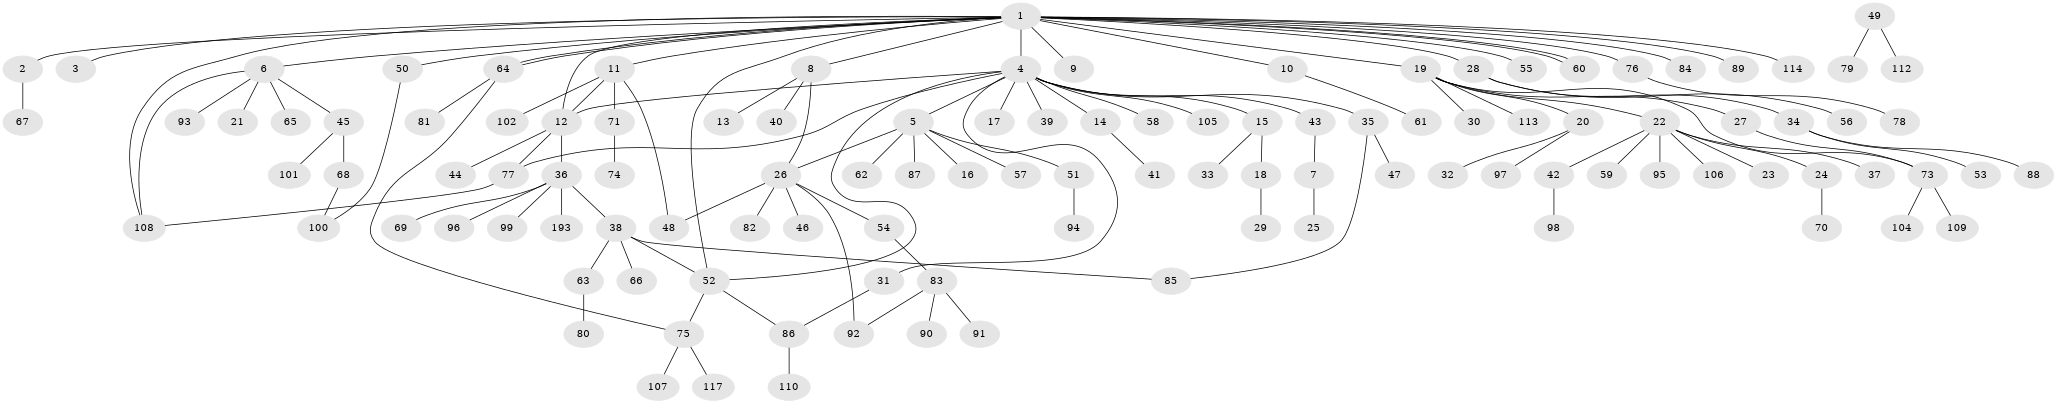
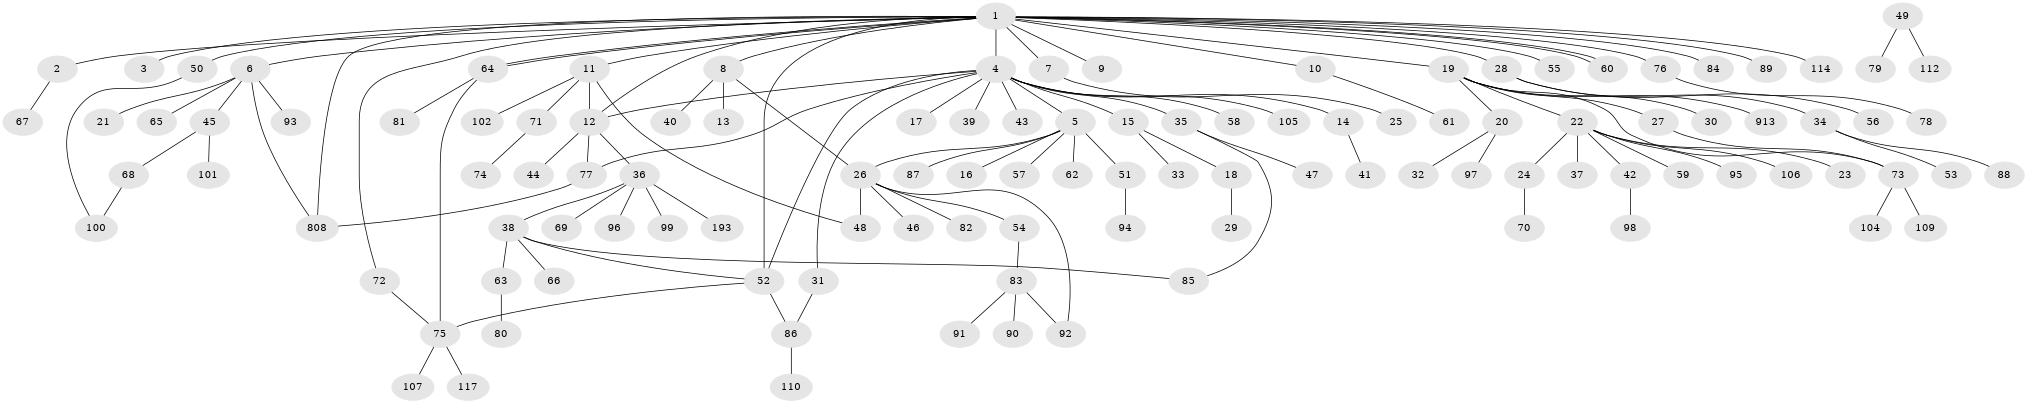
(1529, 122) -> (1766, 122)
(1315, 149) -> (1022, 43)
(144, 228) -> (317, 228)
none -> (380, 281)
